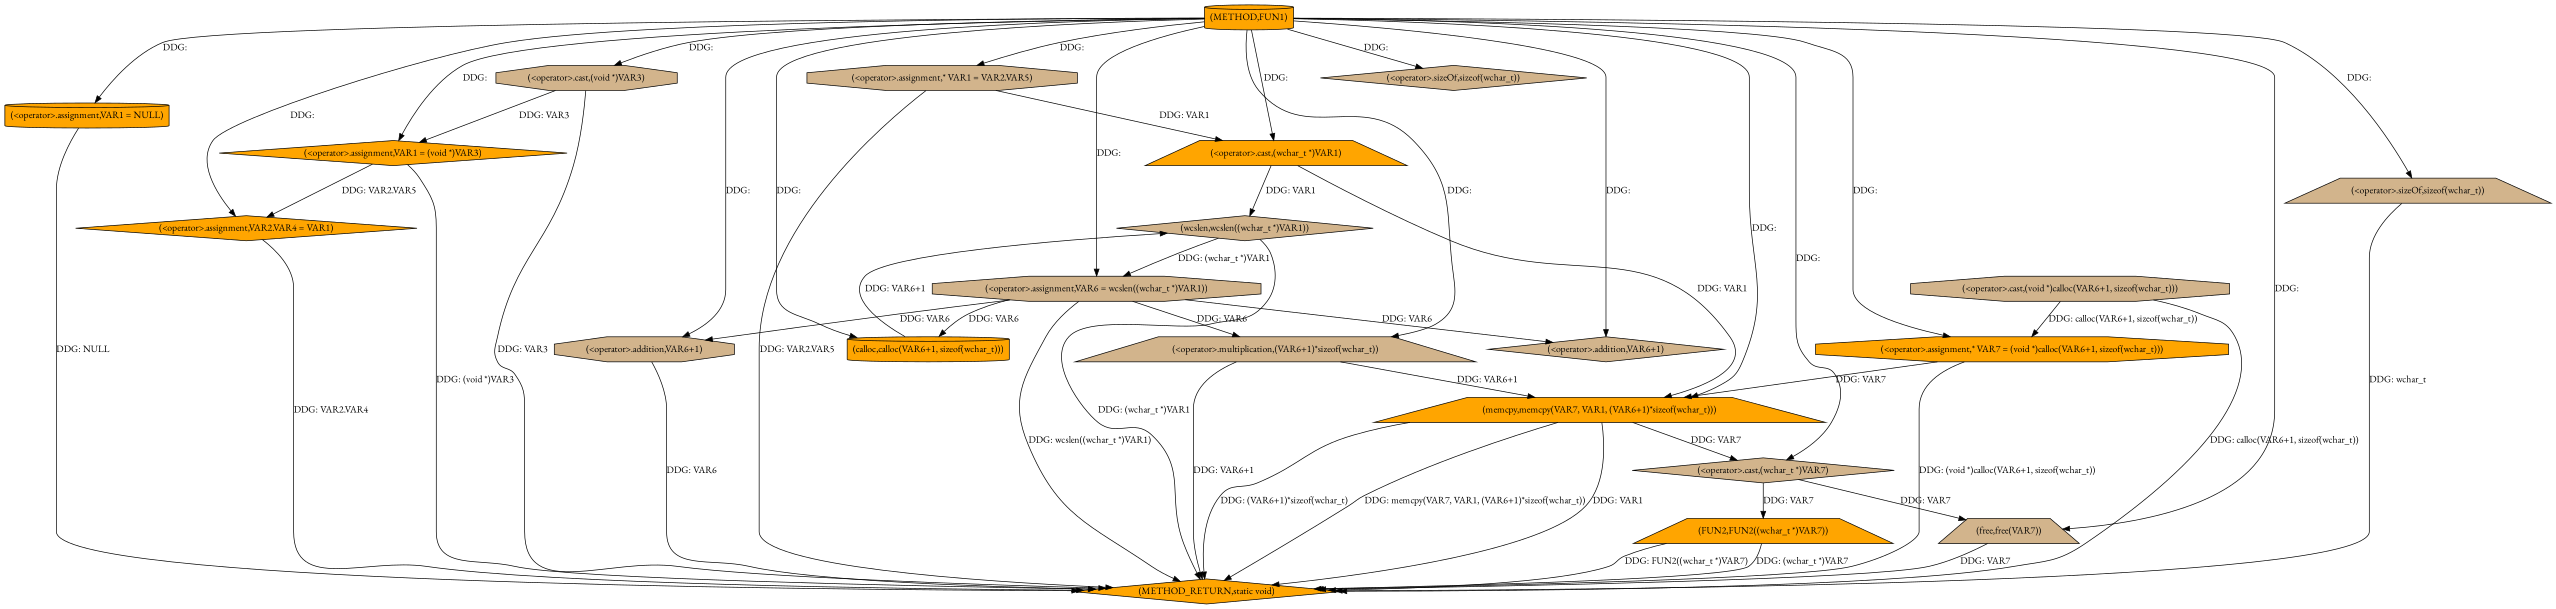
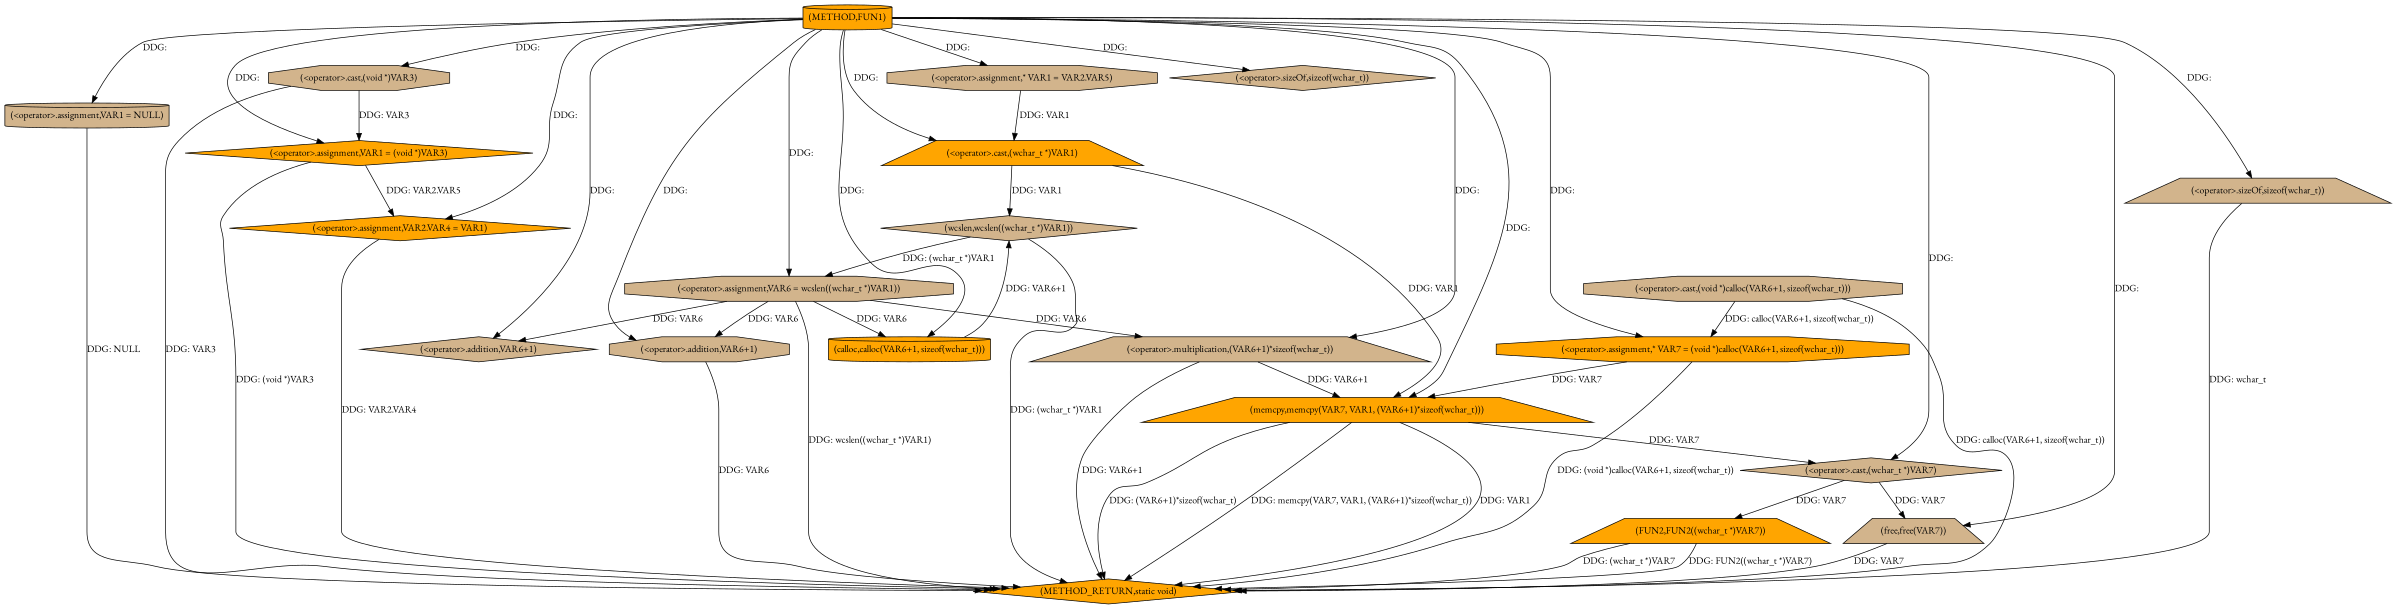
(87, 116) -> (87, 116)
(759, 460) -> none
